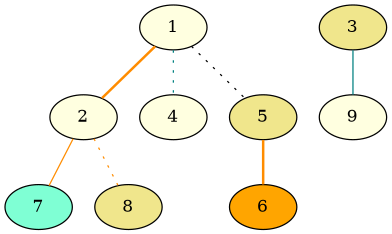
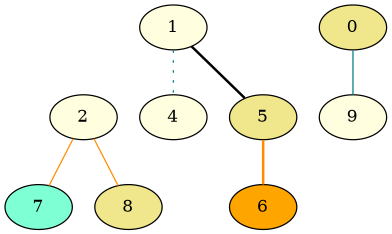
(353, 27) -> (353, 27)
(129, 72) -> none
(218, 72) -> (218, 72)
(106, 162) -> (106, 162)
